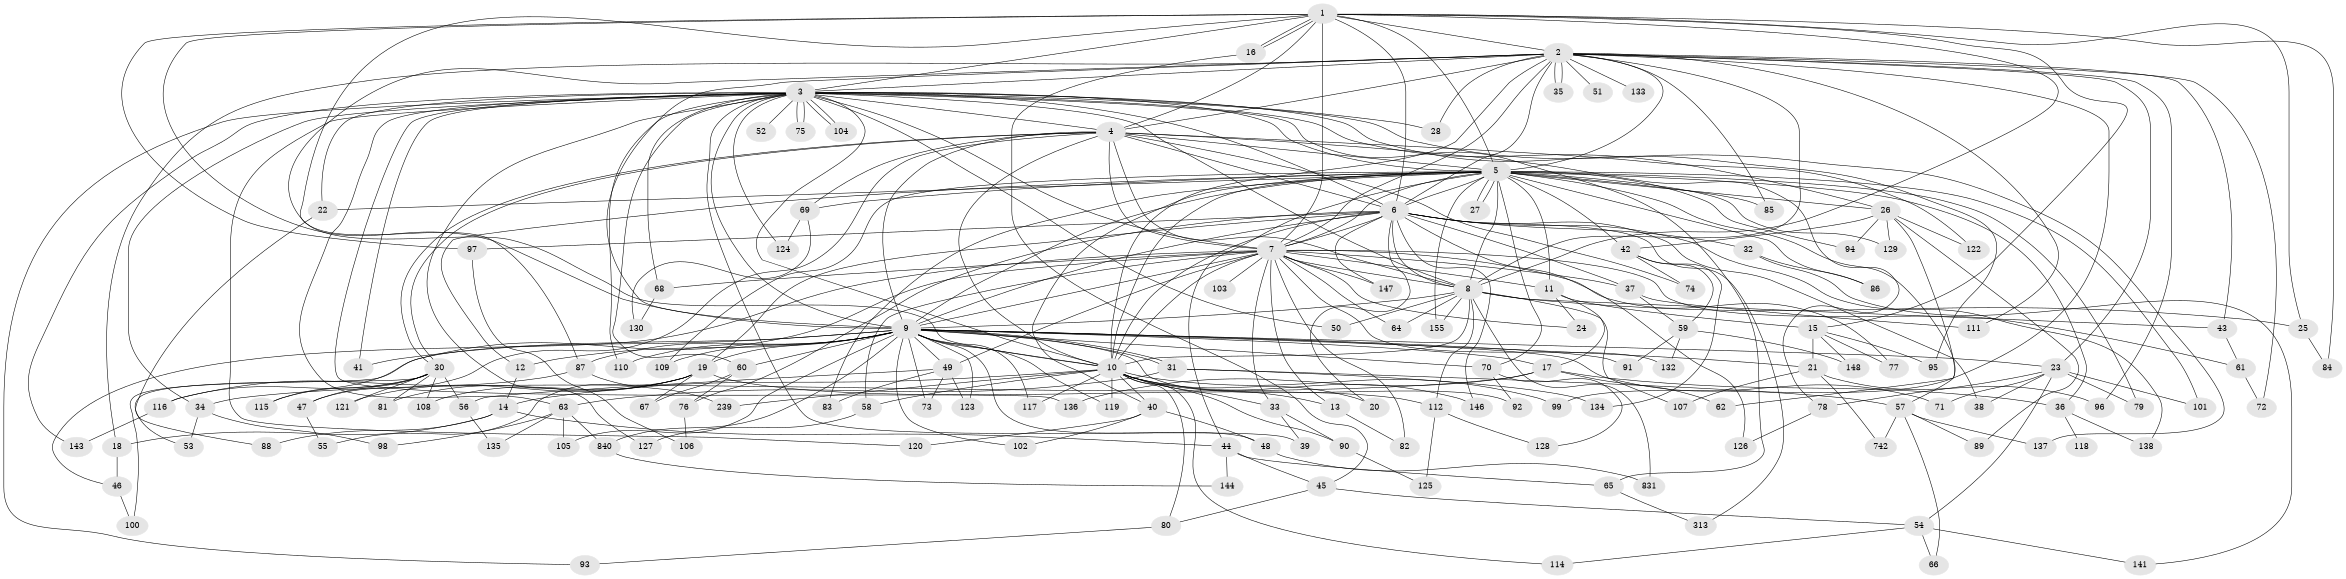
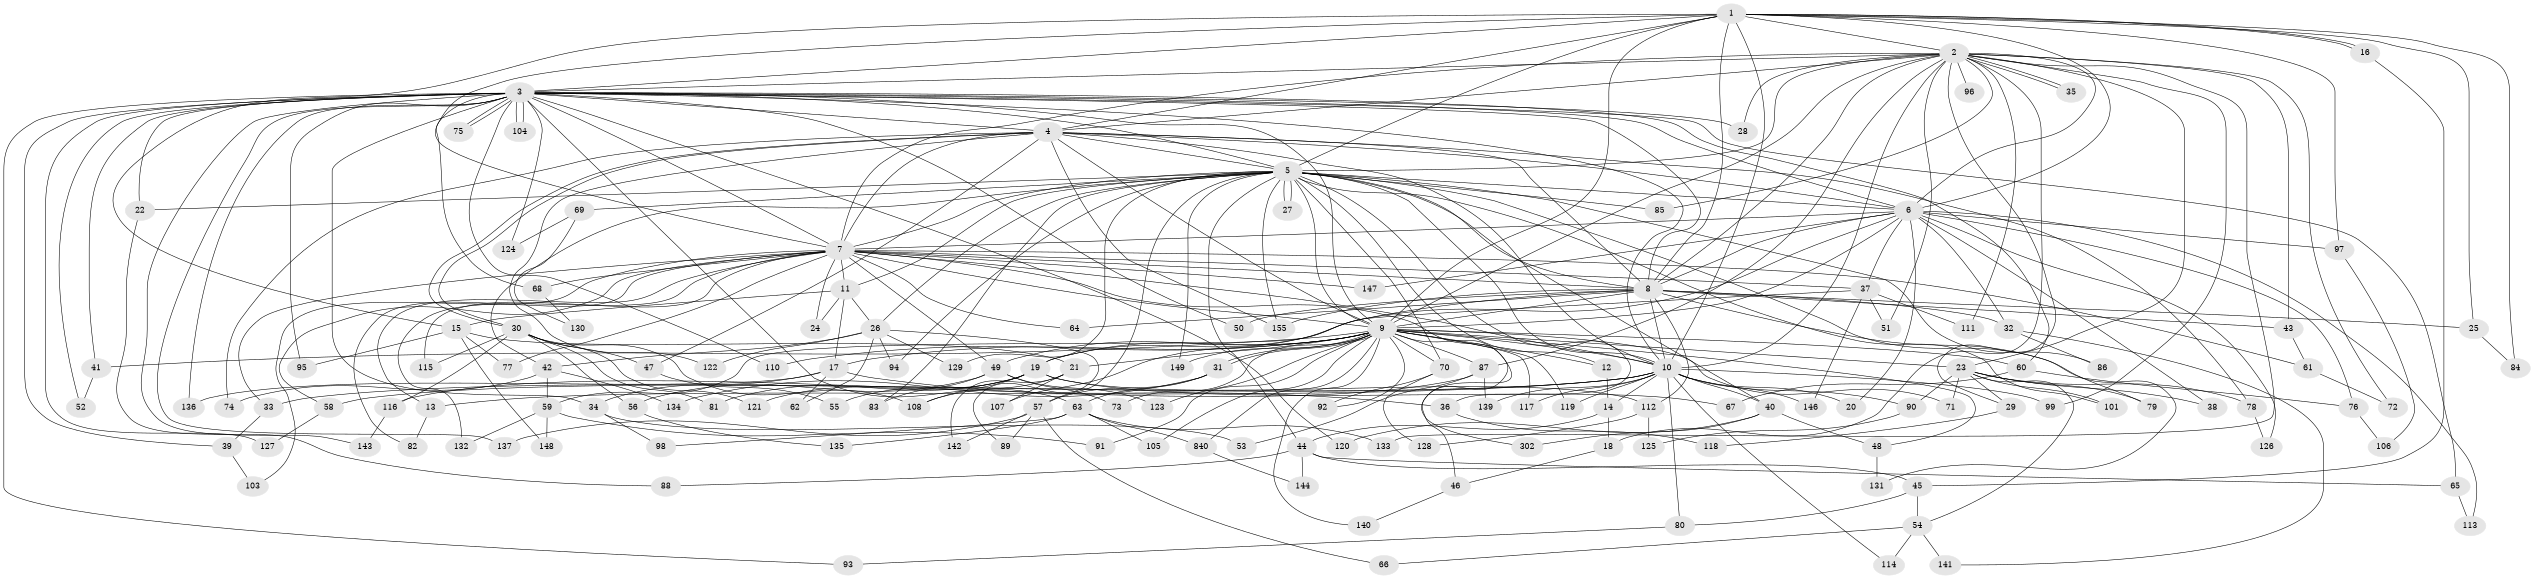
(1345, 138) -> (861, 309)
(913, 155) -> (1116, 248)
(1278, 232) -> none
(1490, 289) -> (1837, 351)
none -> (1831, 300)
none -> (1876, 309)
(662, 368) -> (1178, 368)
(249, 383) -> (1364, 408)
(1983, 387) -> (995, 389)
none -> (89, 388)
(725, 408) -> (1486, 408)
none -> (2011, 408)
none -> (1237, 427)
(1310, 427) -> (1933, 390)
(386, 430) -> (985, 475)
(1021, 447) -> (1527, 447)
(1881, 447) -> (954, 447)
(2146, 447) -> none
none -> (240, 467)
(1649, 486) -> (1877, 486)
(132, 526) -> (1364, 526)
(1701, 526) -> (2470, 526)
